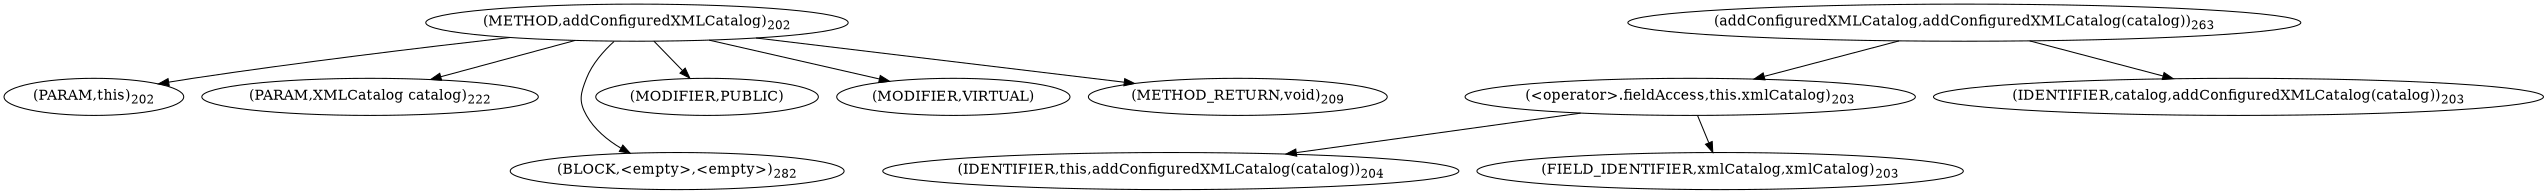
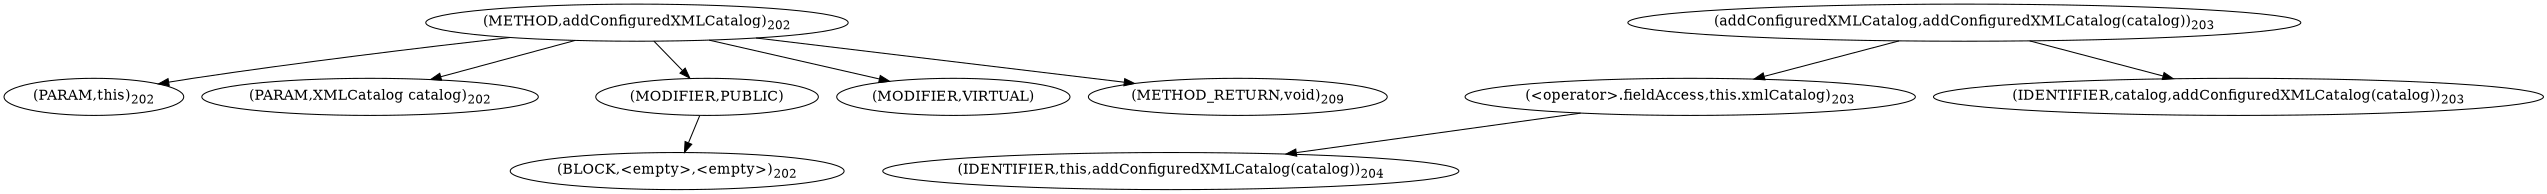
(2203, 21) -> (2203, 21)
(479, 95) -> (479, 95)
(581, 98) -> (694, 129)
(785, 170) -> (785, 170)
(1720, 171) -> none
